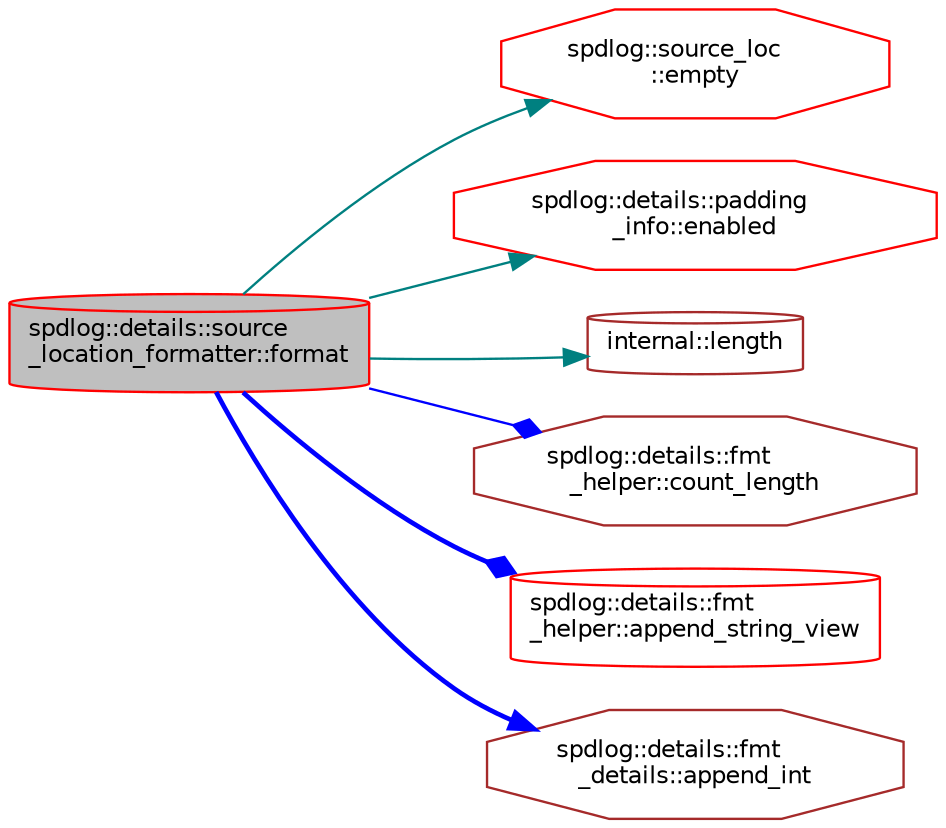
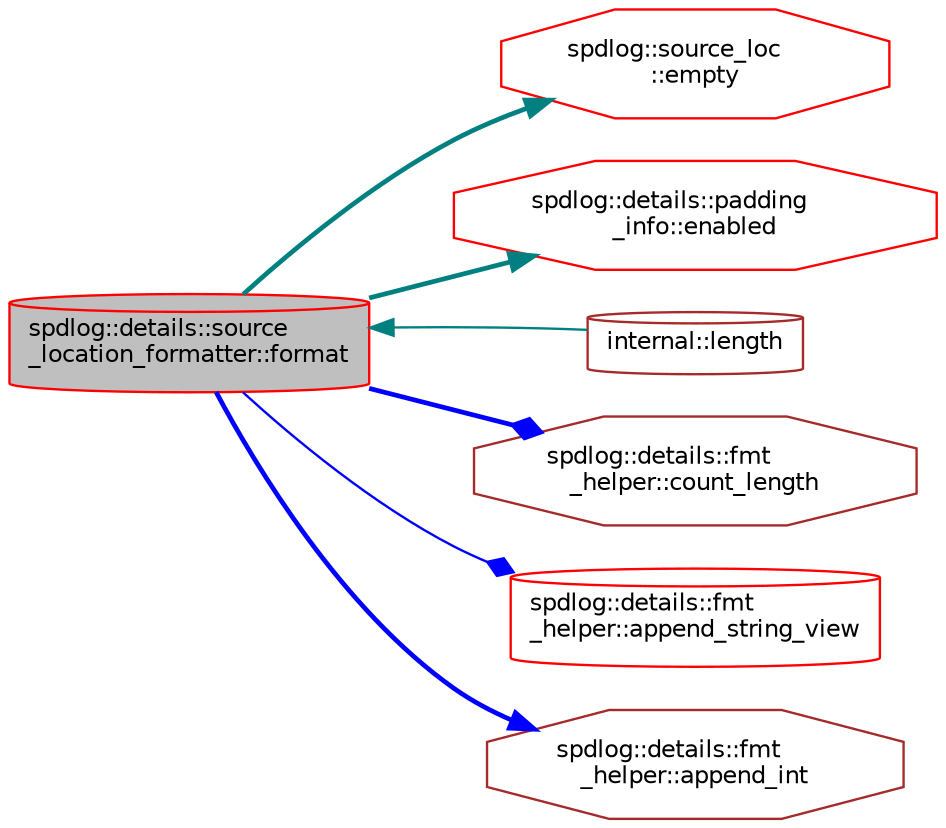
(377, 188) -> (377, 188)
(440, 280) -> (440, 280)
(467, 359) -> (491, 327)
(441, 407) -> (441, 407)
(359, 487) -> (359, 487)
(695, 764) -> (695, 764)
